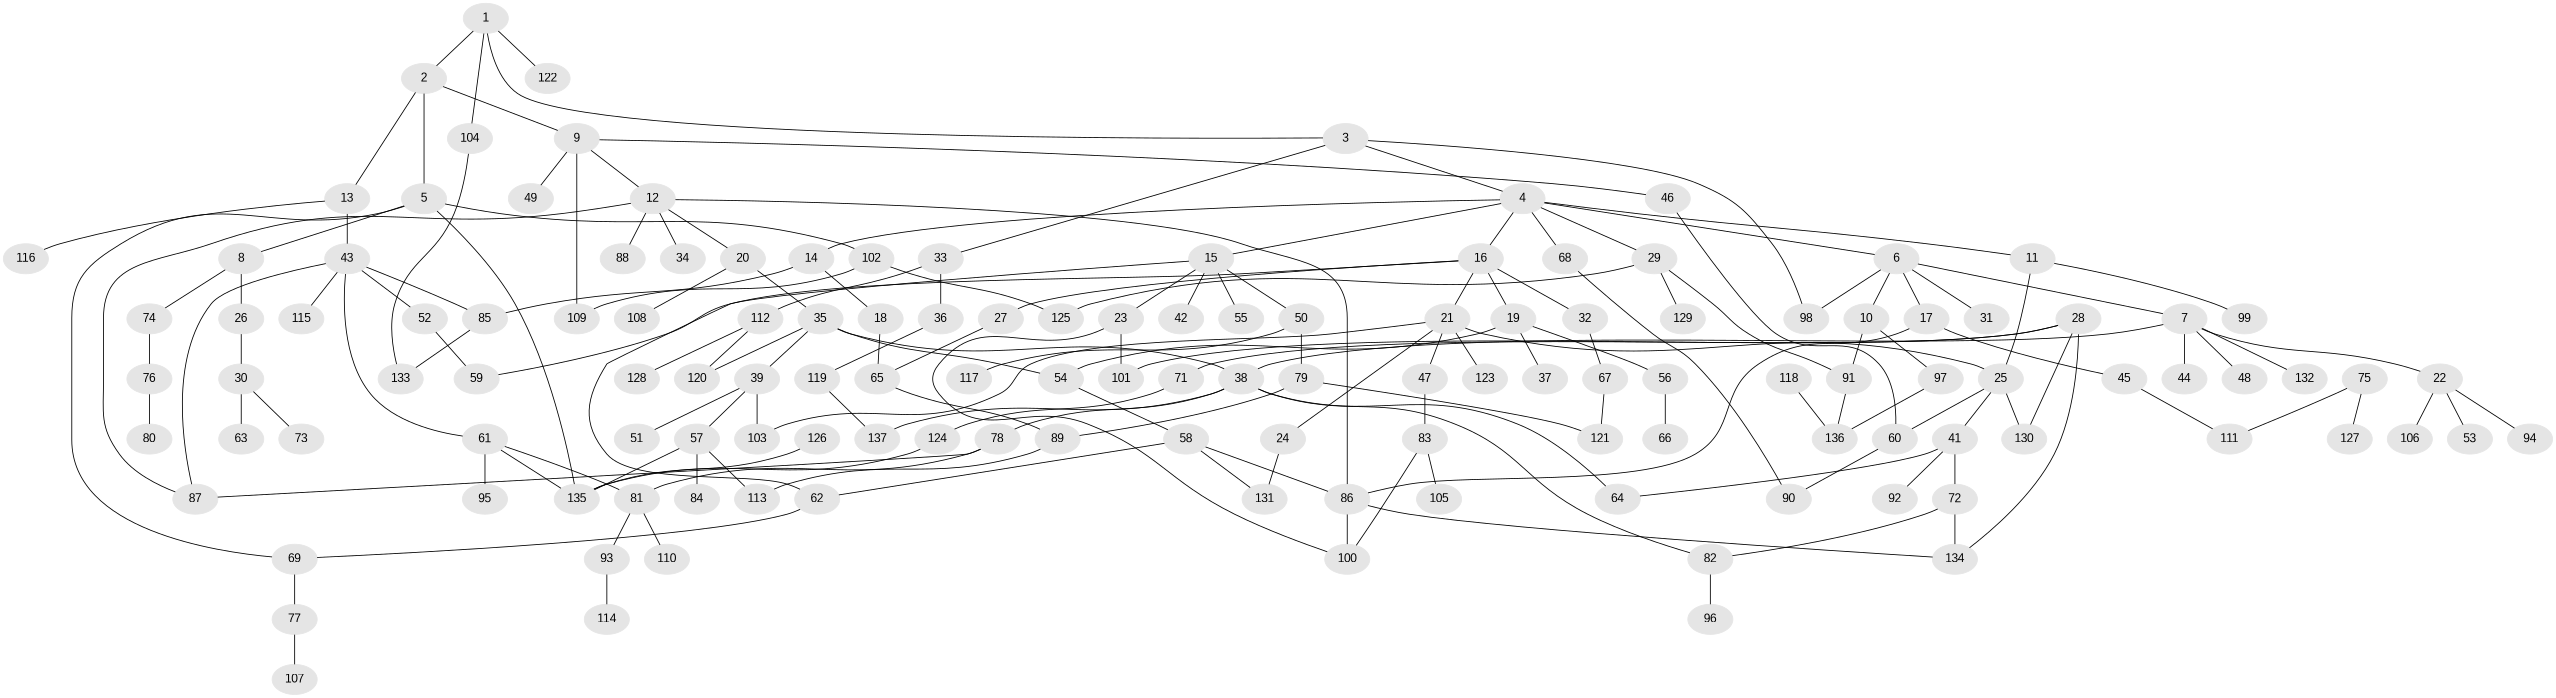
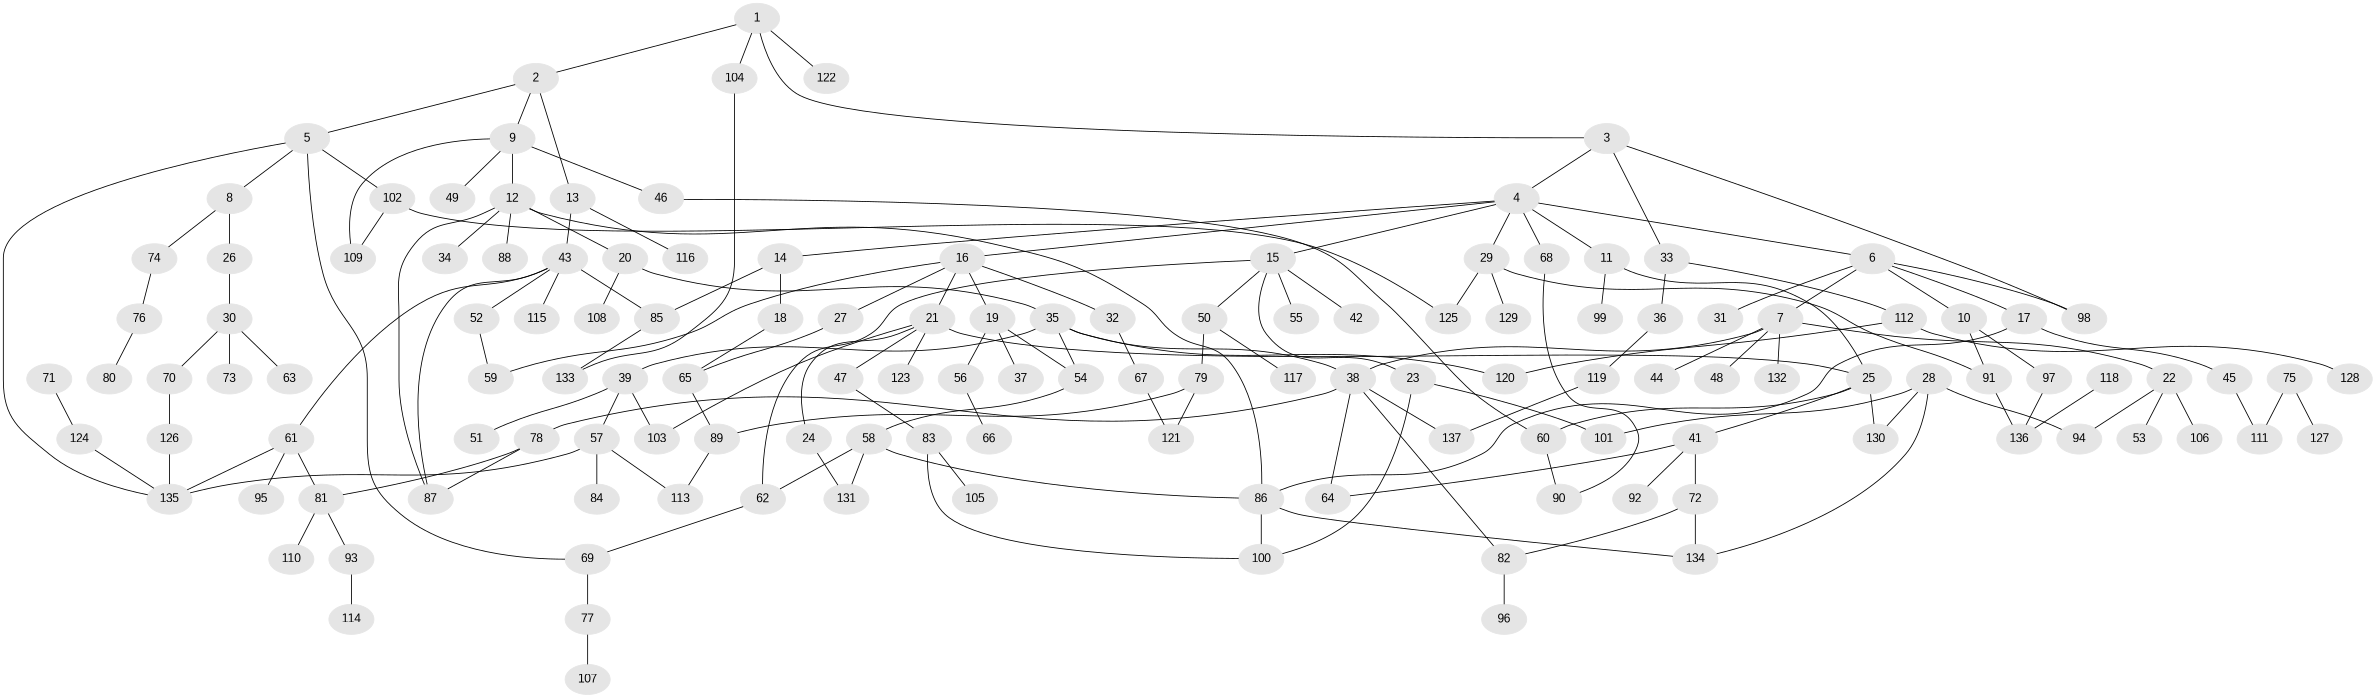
(1627, 342) -> (1995, 407)
none -> (169, 379)
